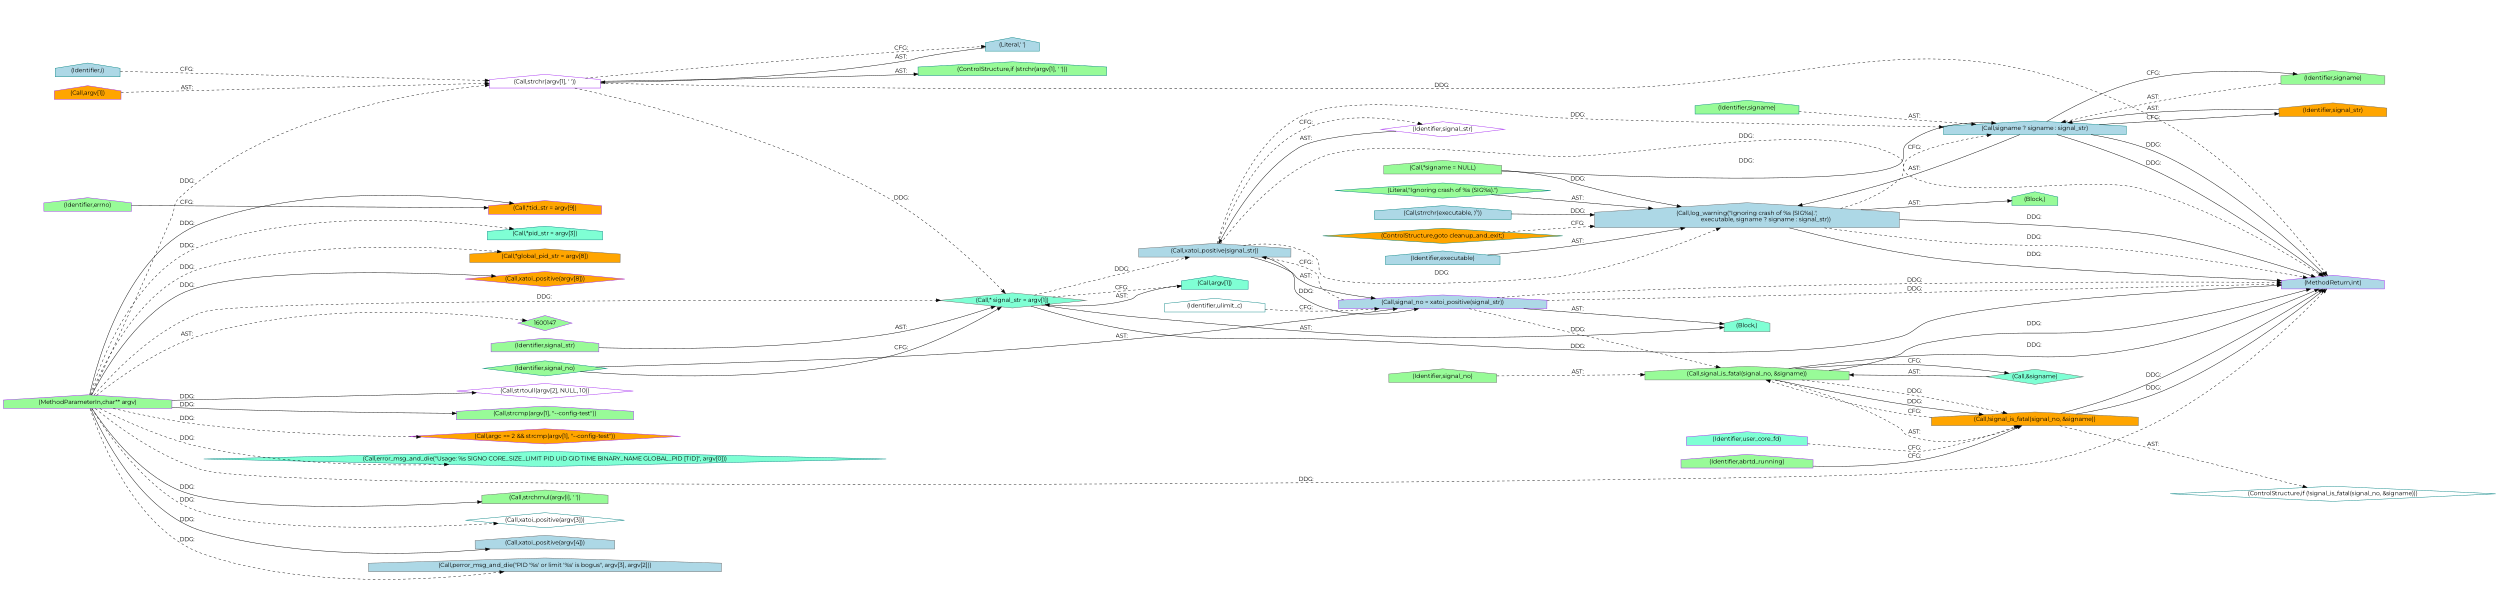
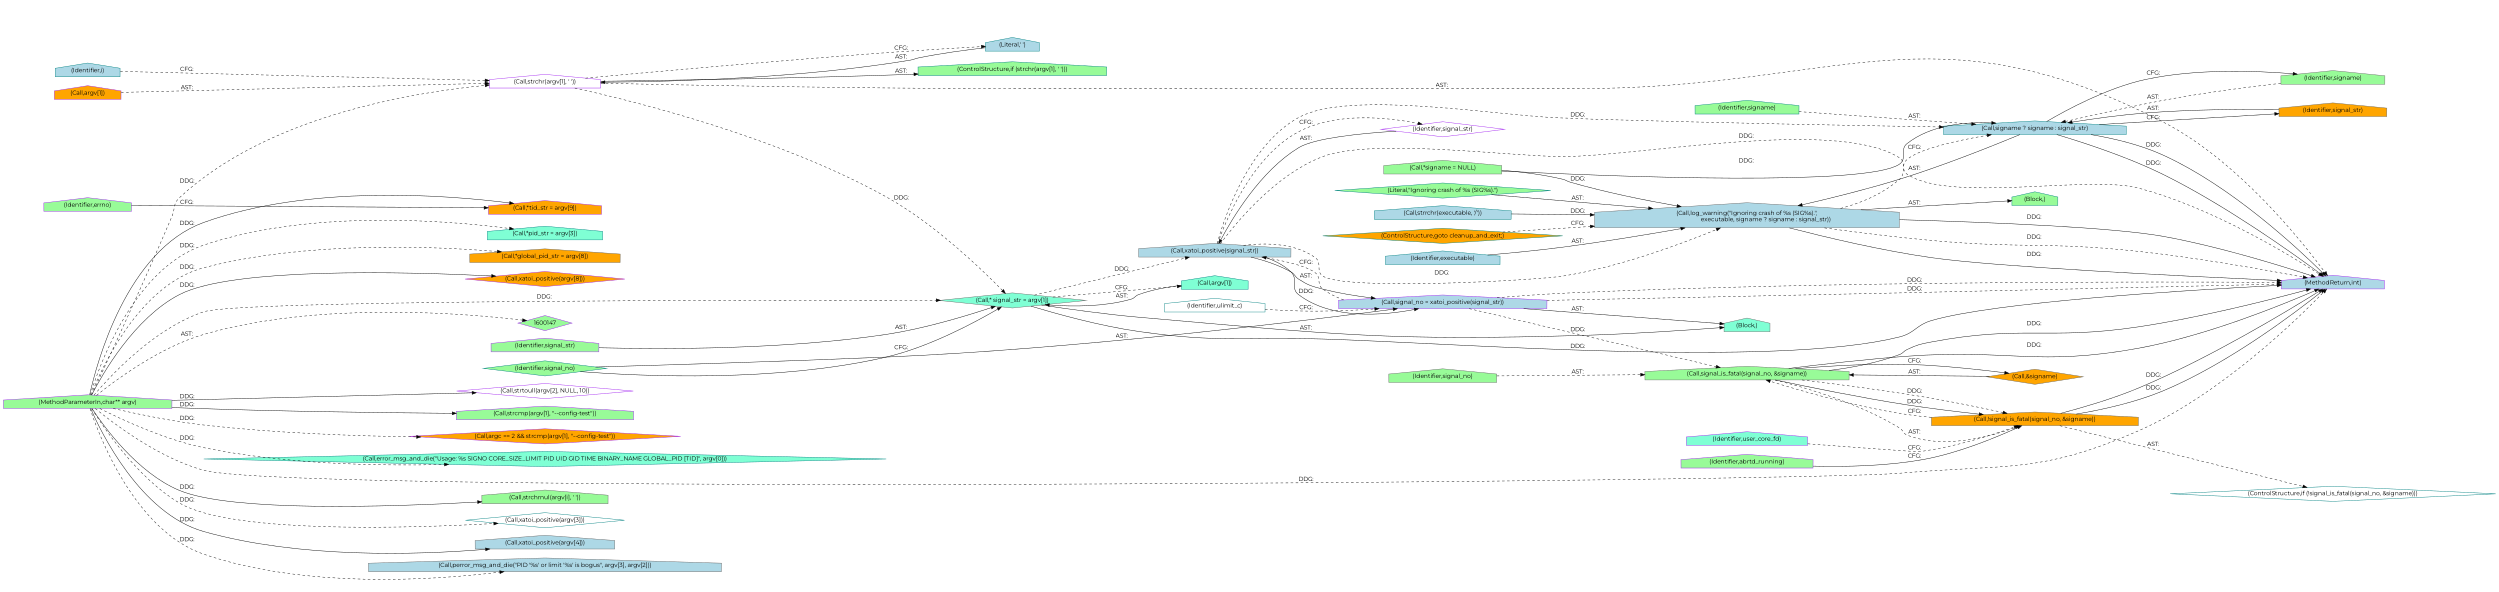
(1443, 85) -> (1443, 85)
(2035, 377) -> (2035, 377)
